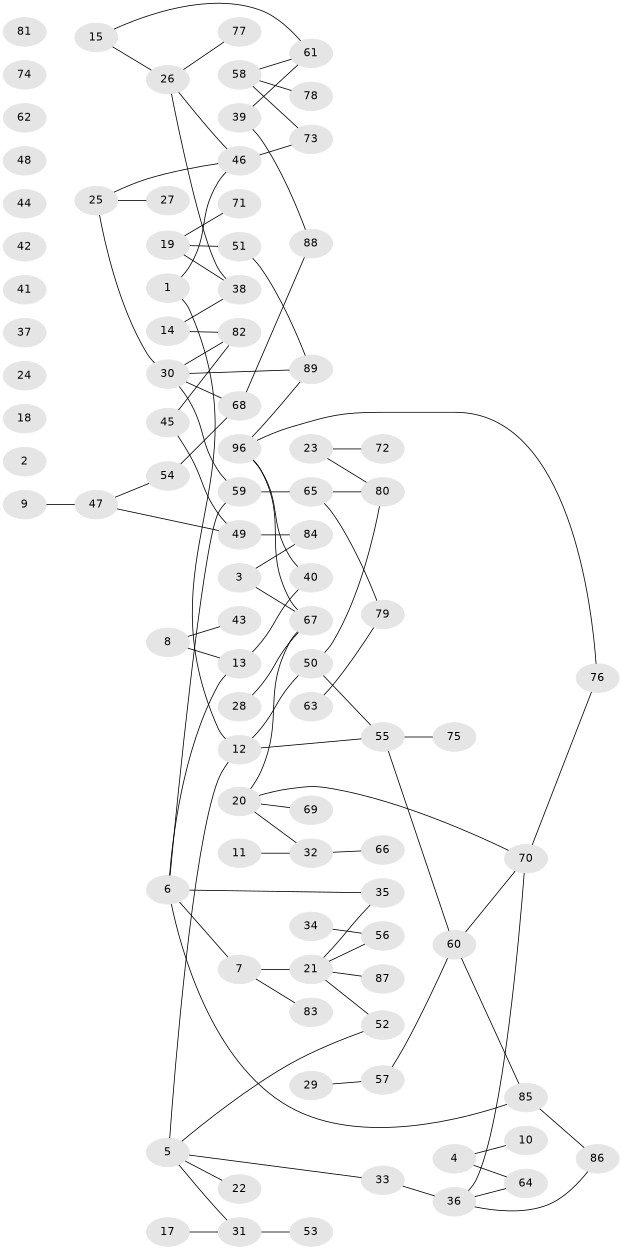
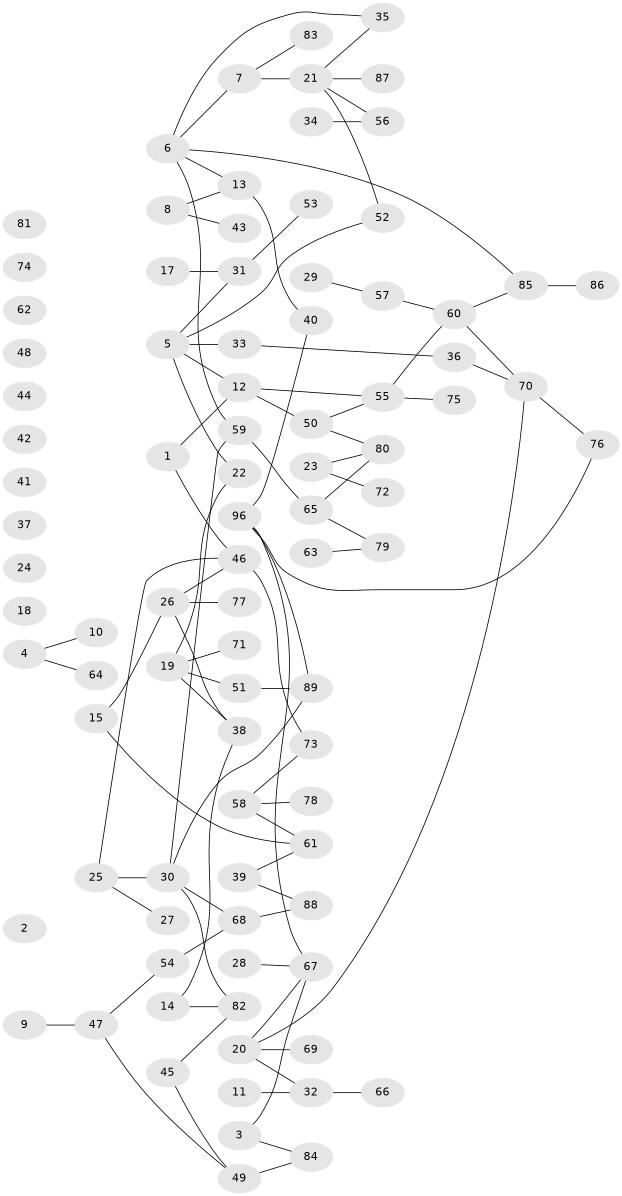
none -> (194, 608)
(490, 1193) -> none
(538, 1208) -> none
